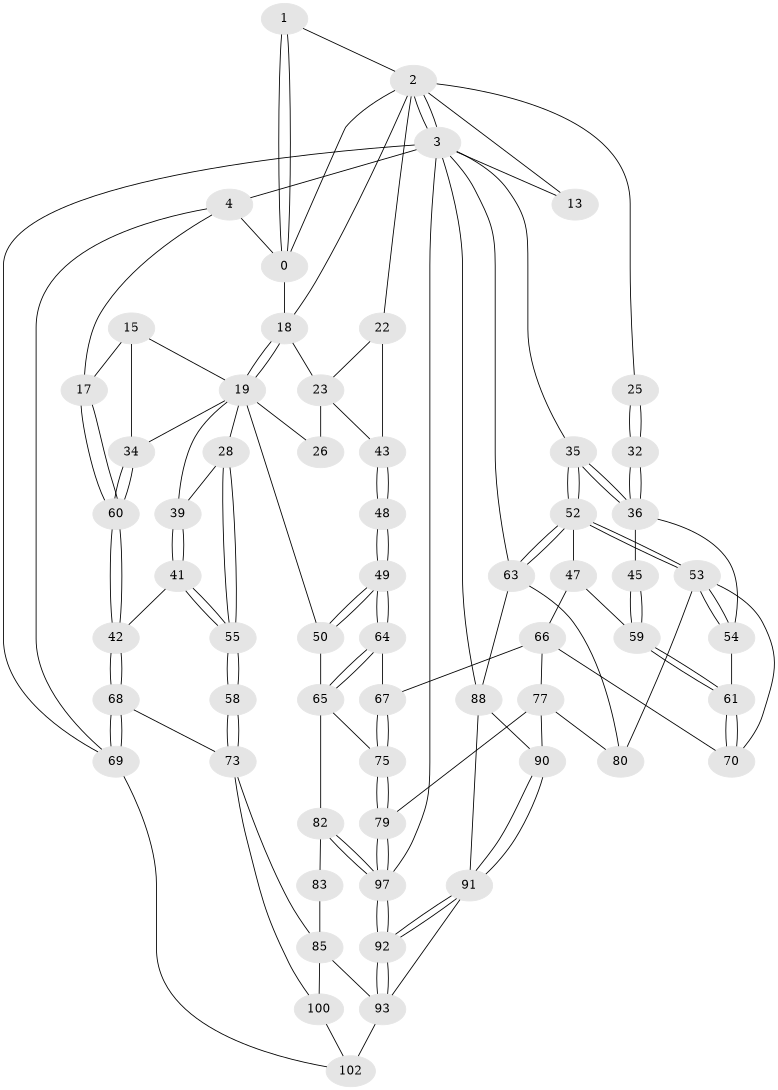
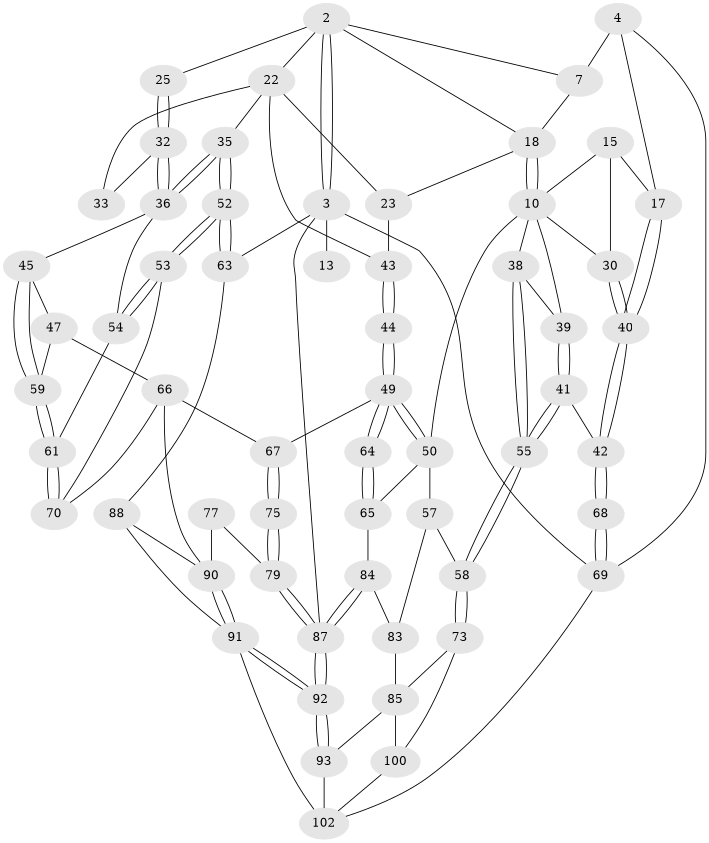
(285, 19) -> none
(494, 143) -> none
(333, 174) -> none
none -> (101, 205)
(285, 267) -> (579, 81)
(528, 283) -> (248, 112)
(242, 390) -> (532, 205)
(463, 421) -> none
(132, 452) -> (610, 267)
(226, 452) -> (516, 267)
(321, 452) -> none
(116, 514) -> (626, 328)
(383, 514) -> (389, 328)
none -> (430, 514)
(573, 545) -> (40, 298)
(383, 669) -> (331, 421)
(542, 669) -> (170, 487)
(174, 731) -> none
(352, 731) -> none
(621, 762) -> none
(321, 824) -> (368, 576)
(383, 886) -> (321, 638)
(426, 947) -> (272, 734)
